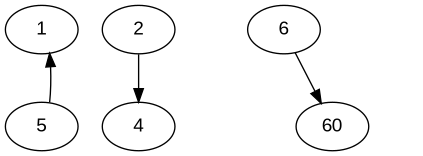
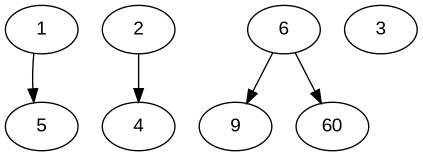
none -> (381, 30)
(51, 85) -> (33, 71)
none -> (236, 127)
